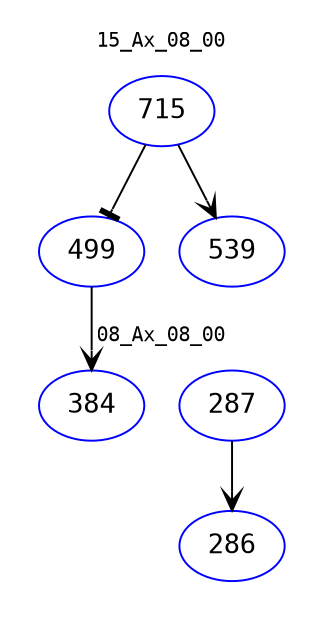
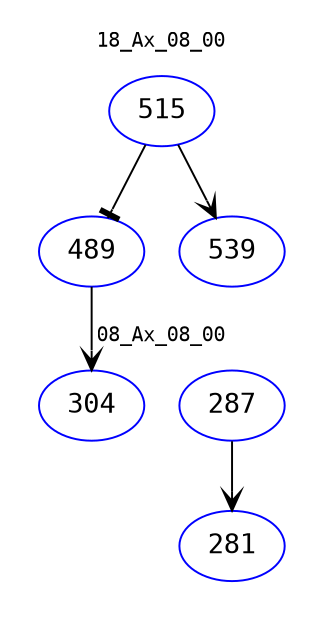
(162, 42) -> (162, 42)
(162, 111) -> (162, 111)
(92, 252) -> (92, 252)
(92, 406) -> (92, 406)
(232, 546) -> (232, 546)
